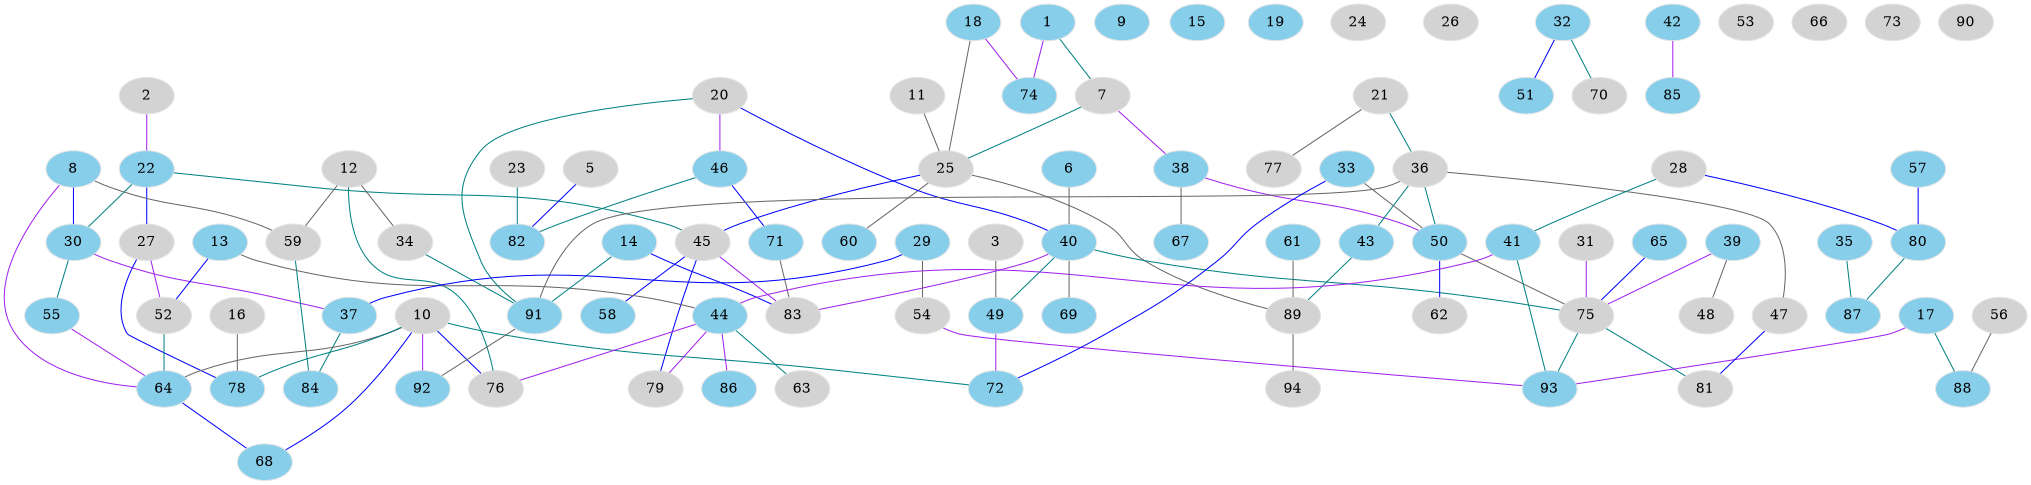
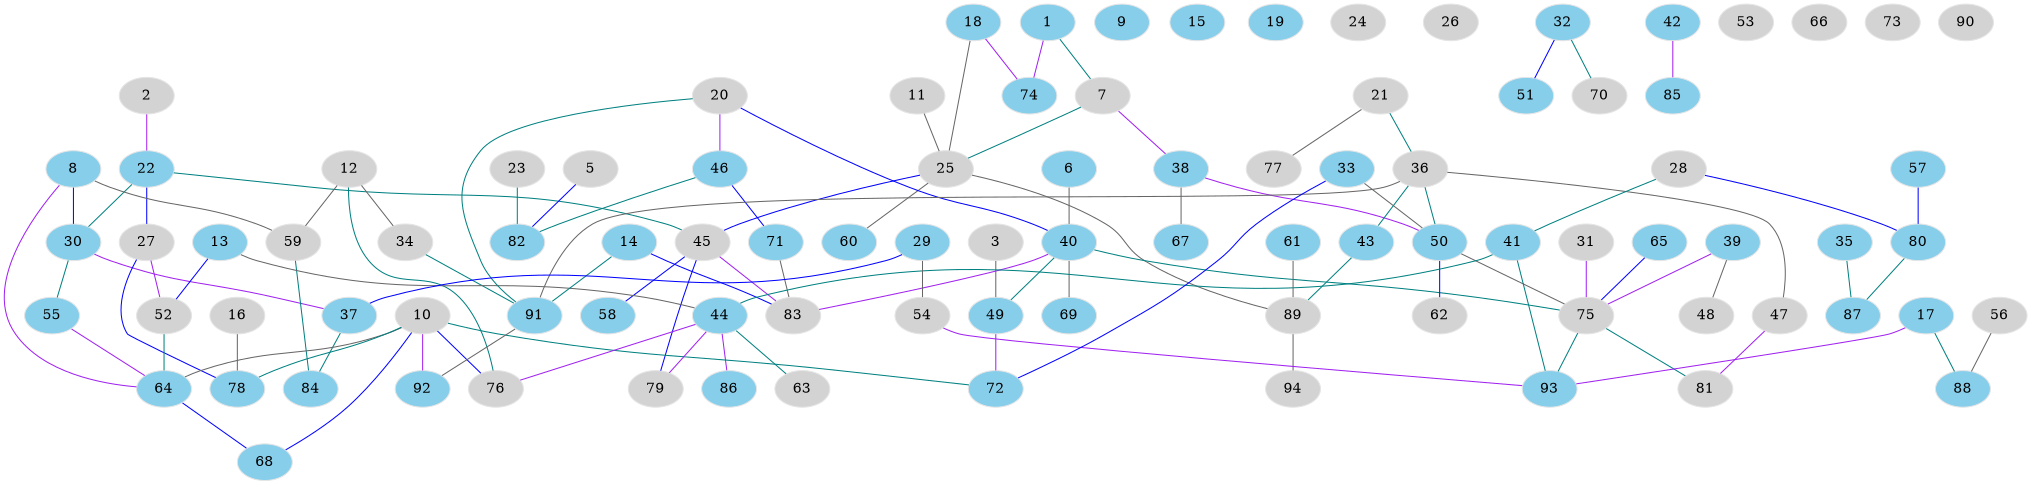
(1116, 279) -> (1116, 279)
(1744, 351) -> (1744, 351)
